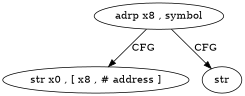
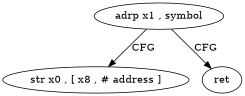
(159, 16) -> (159, 16)
(222, 80) -> (222, 80)
